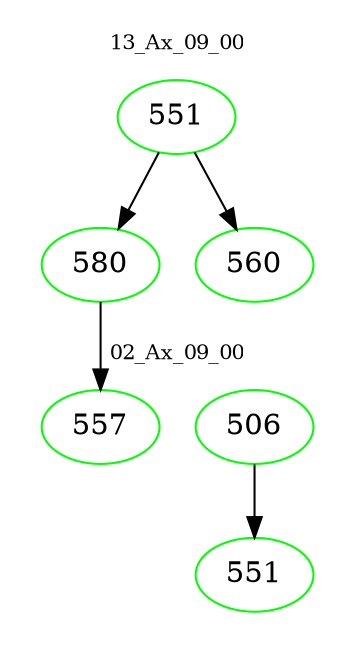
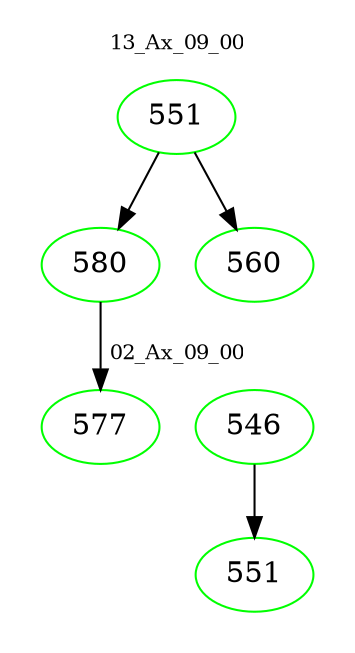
(101, 427) -> (101, 427)
(255, 427) -> (255, 427)
